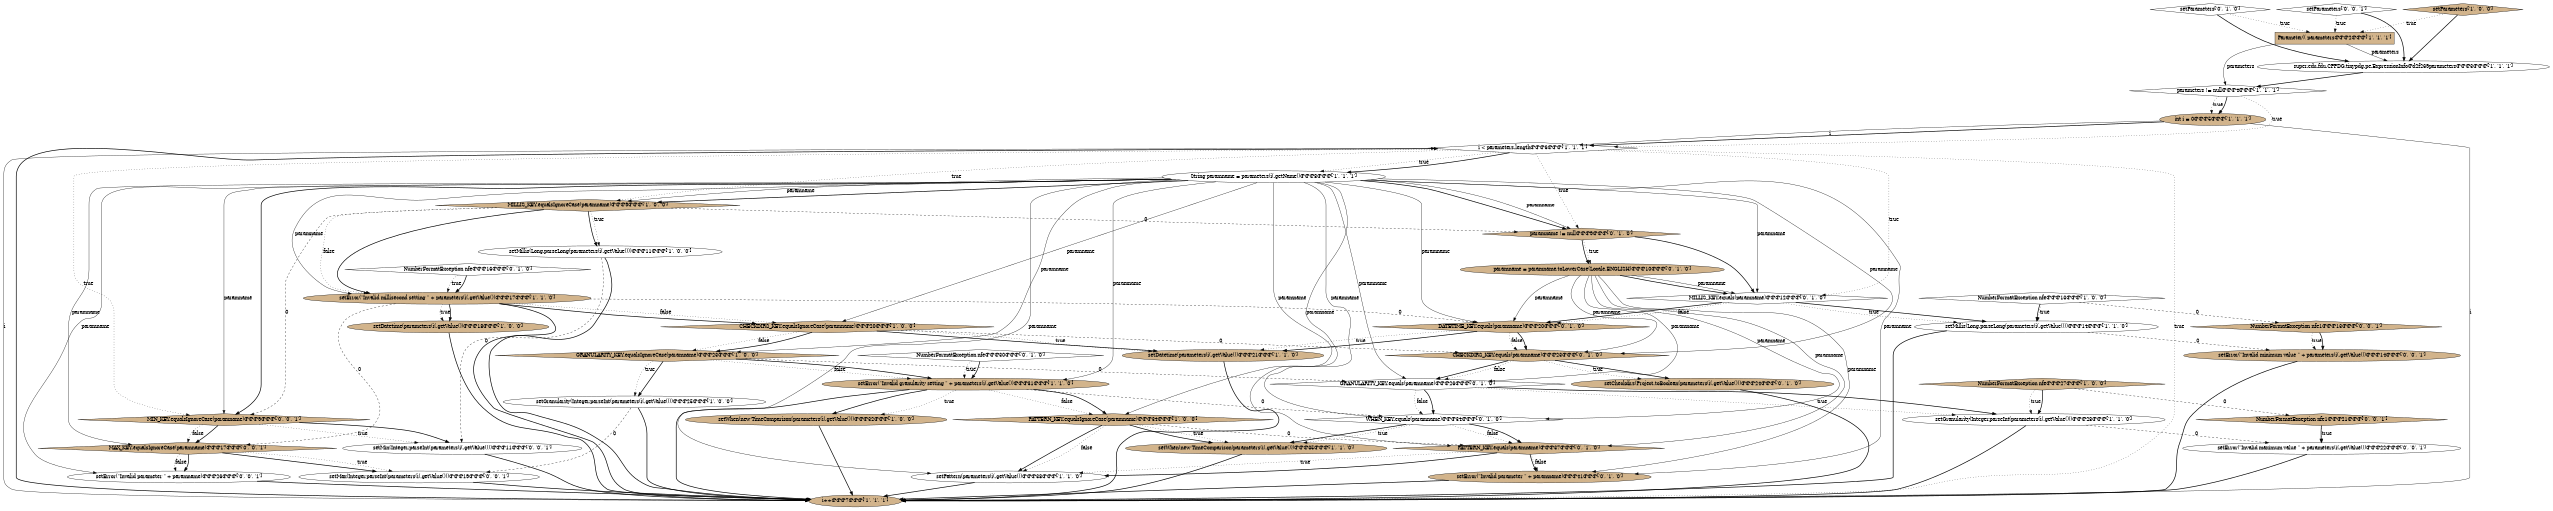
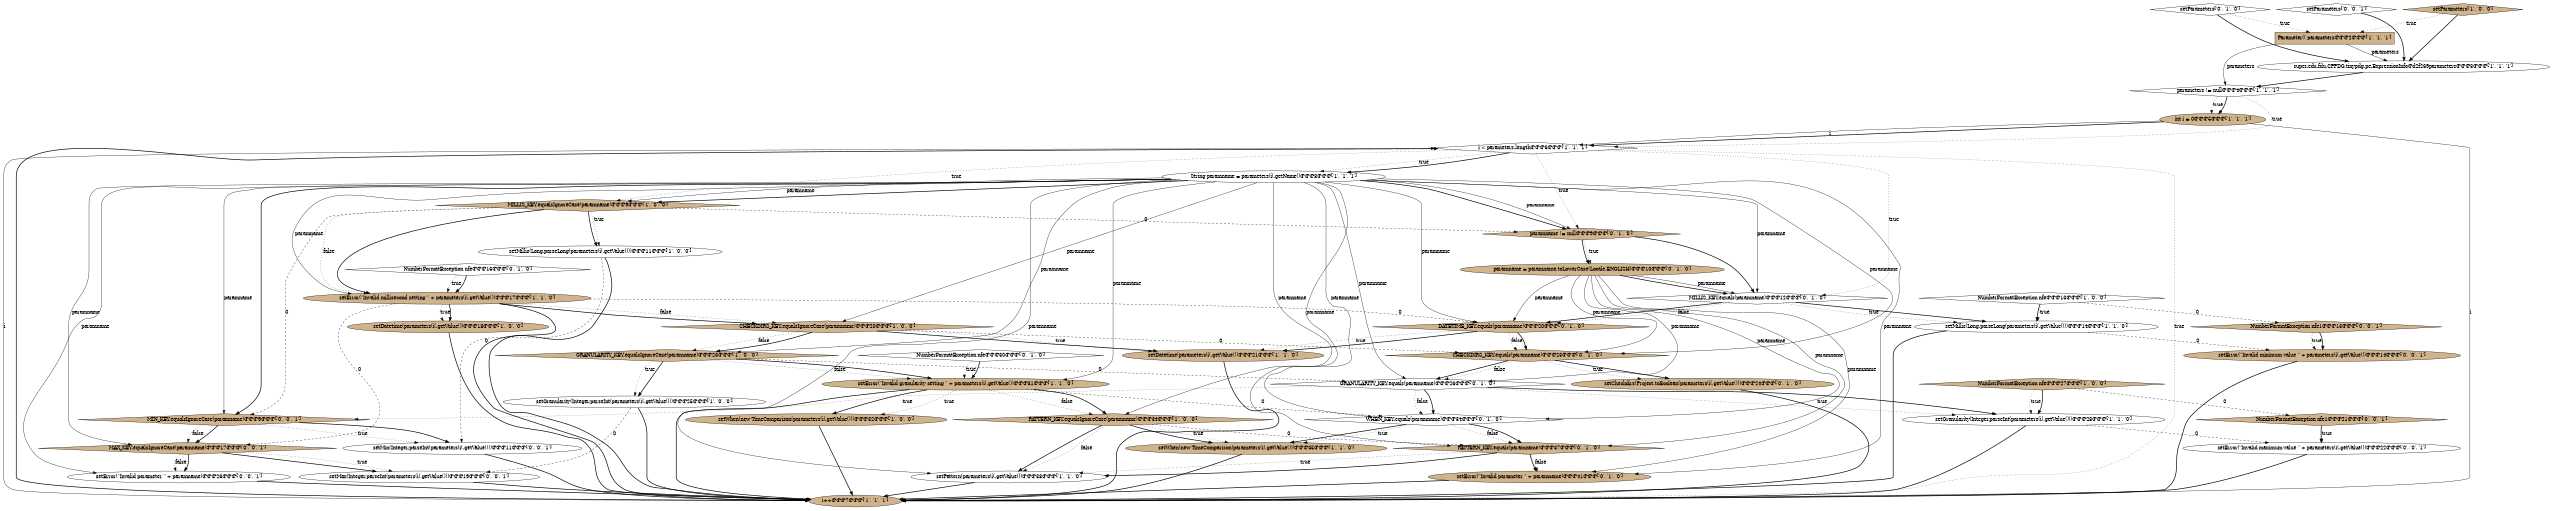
(2336, 22) -> none
(603, 158) -> (840, 401)
